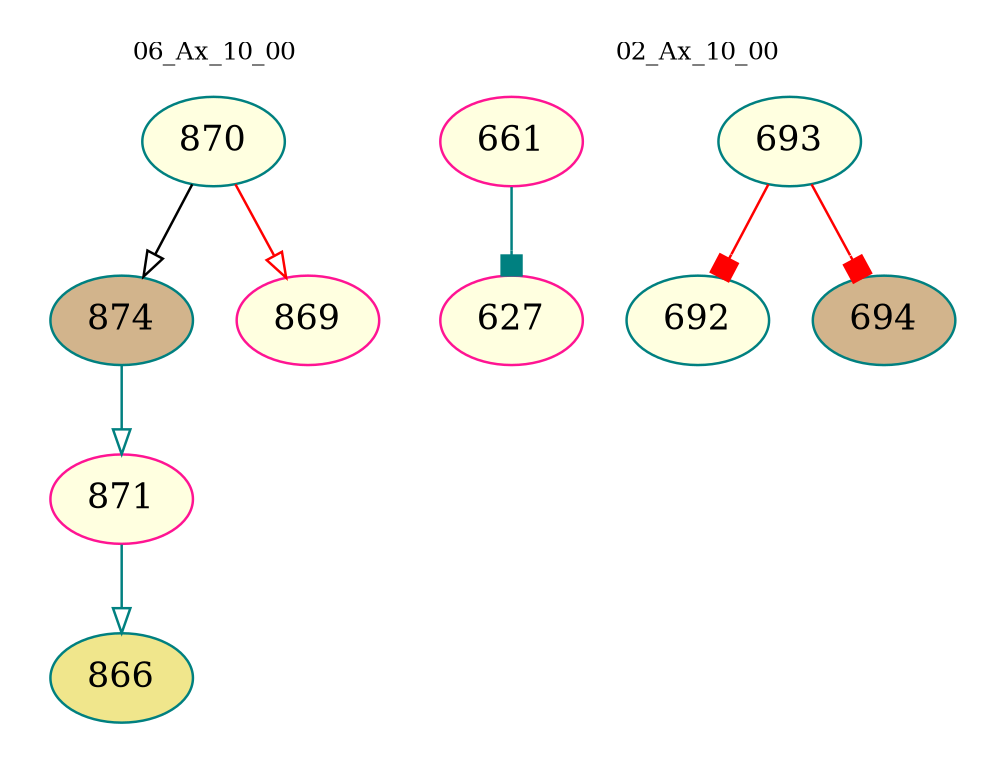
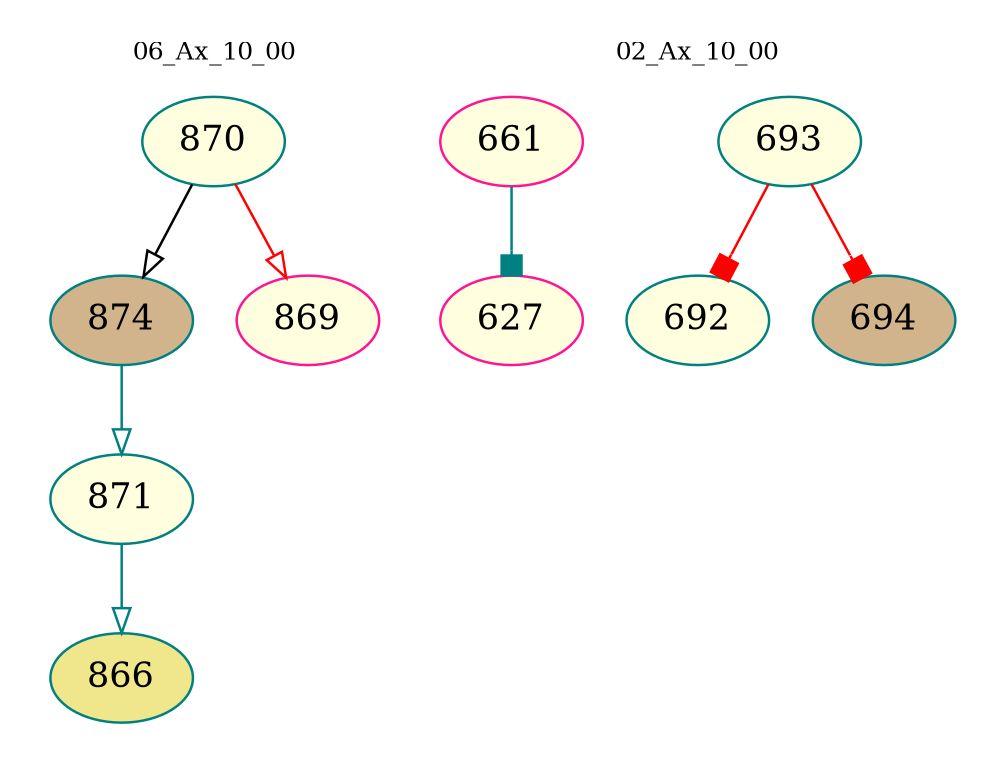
(122, 499) -> (122, 499)
